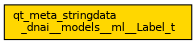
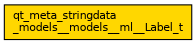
(98, 22) -> (98, 22)
